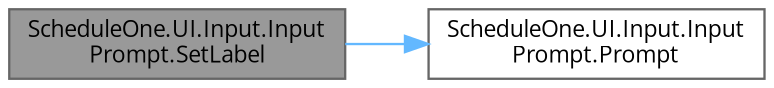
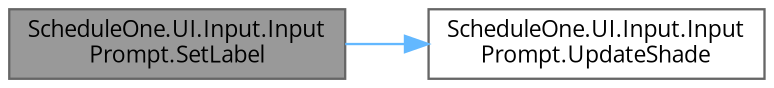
(597, 44) -> (597, 44)
